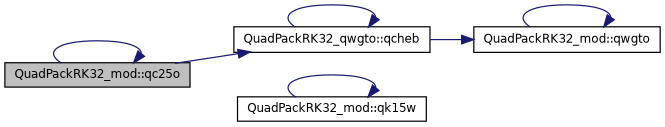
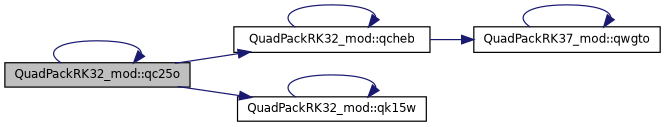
(332, 40) -> (332, 40)
(567, 40) -> (567, 40)
none -> (208, 91)
